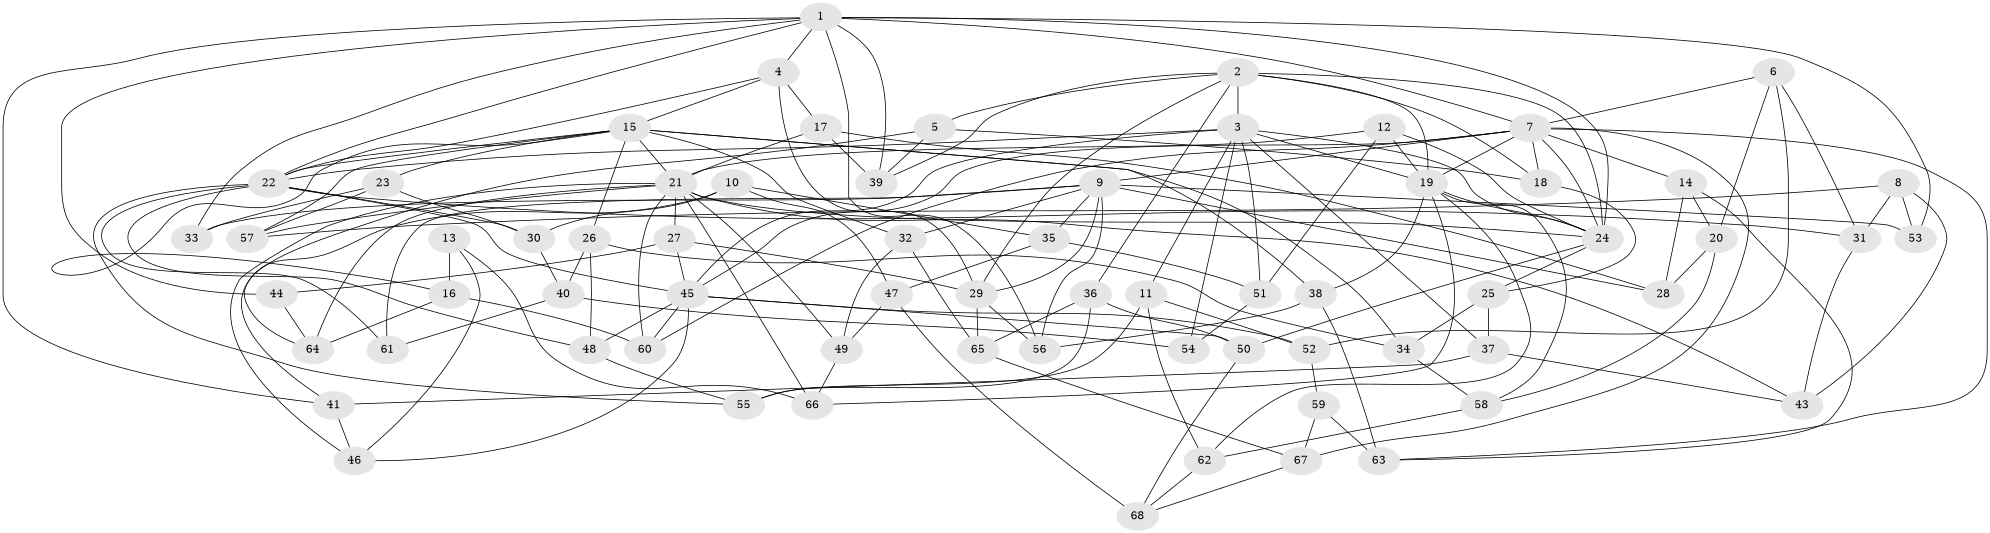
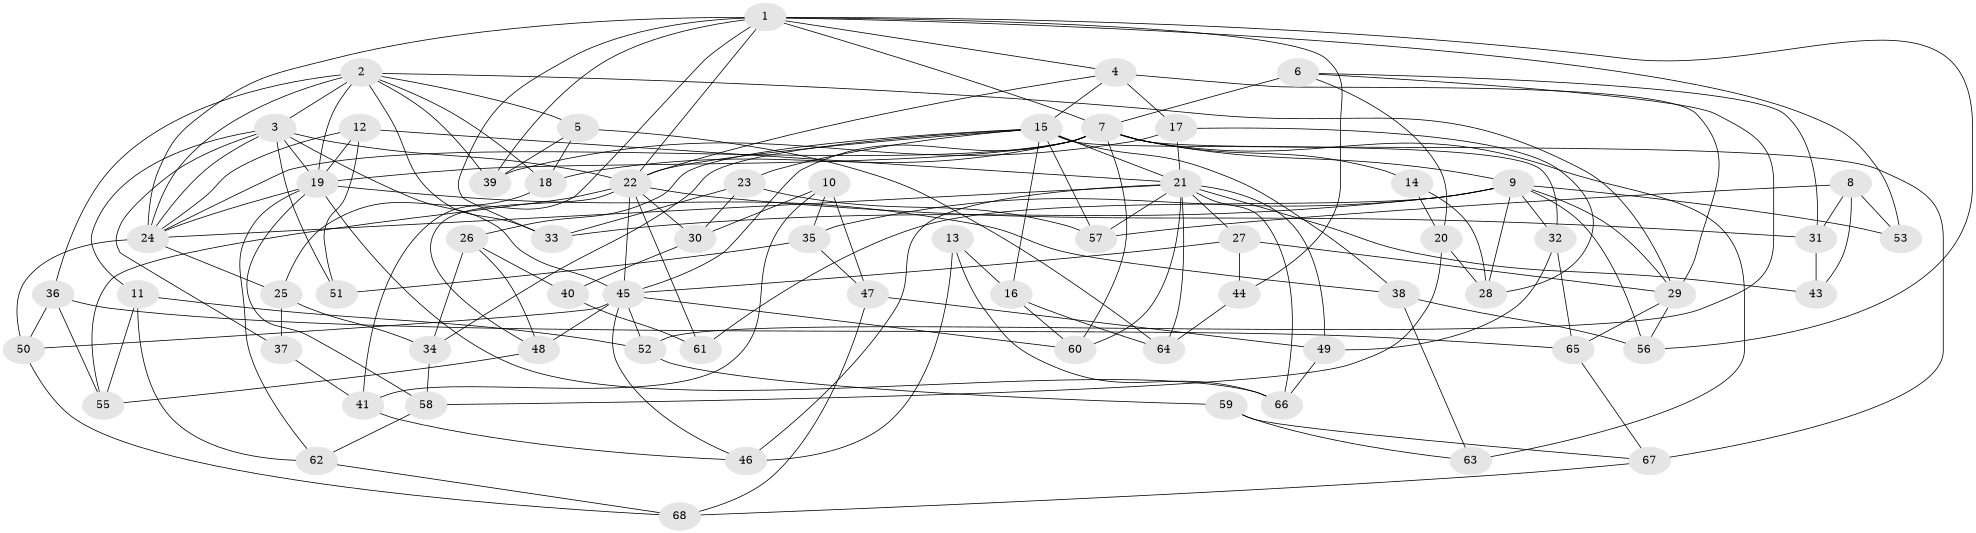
none -> (427, 188)
(1189, 350) -> none
(1652, 379) -> none
(1763, 439) -> none
